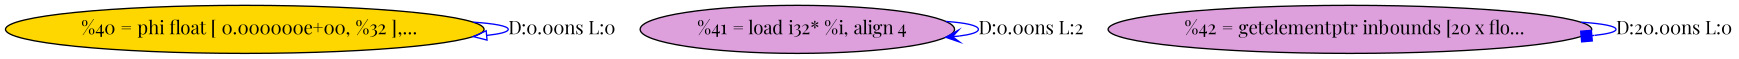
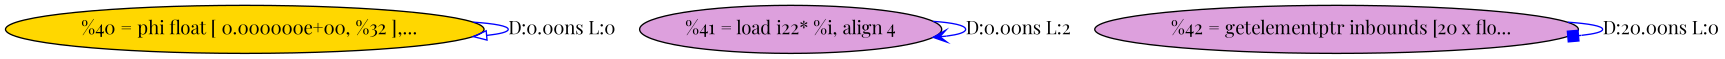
(797, 29) -> (791, 29)
